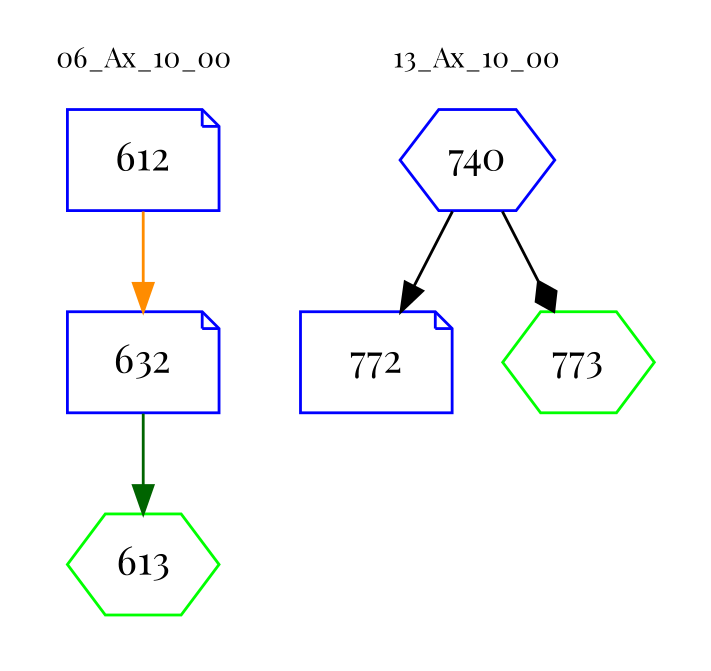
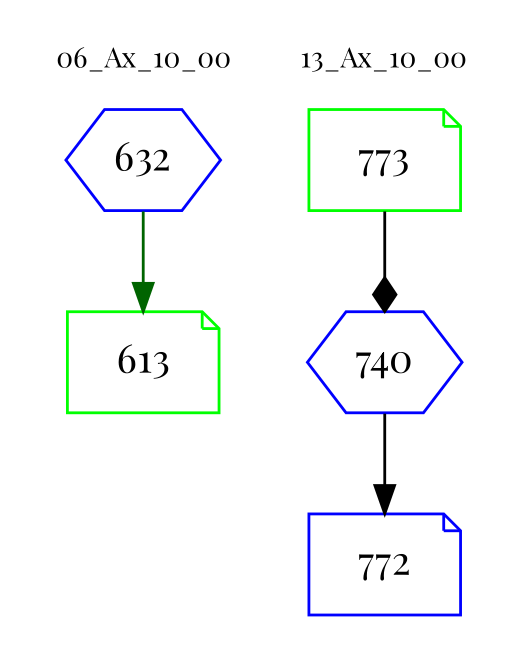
(143, 160) -> none
(520, 246) -> (385, 245)
(143, 362) -> (143, 160)
(579, 362) -> (385, 160)
(143, 564) -> (143, 362)
